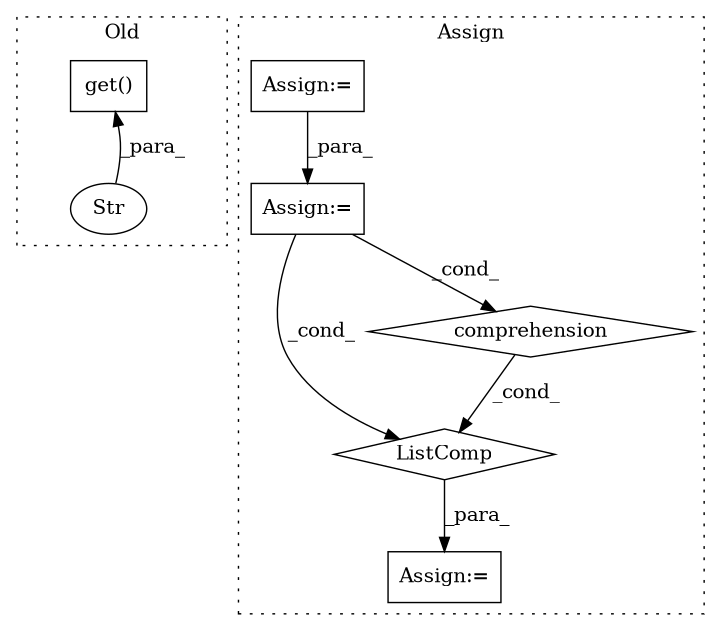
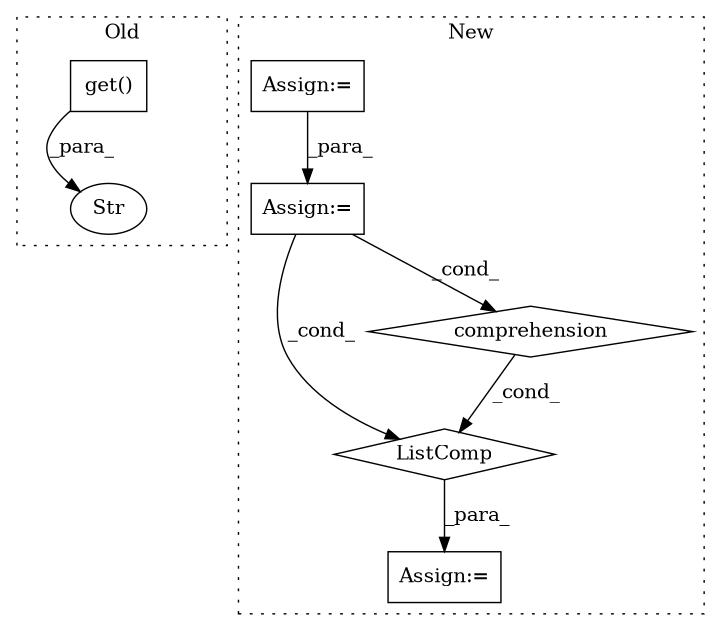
(471, 33) -> (471, 33)
(120, 155) -> (47, 147)
